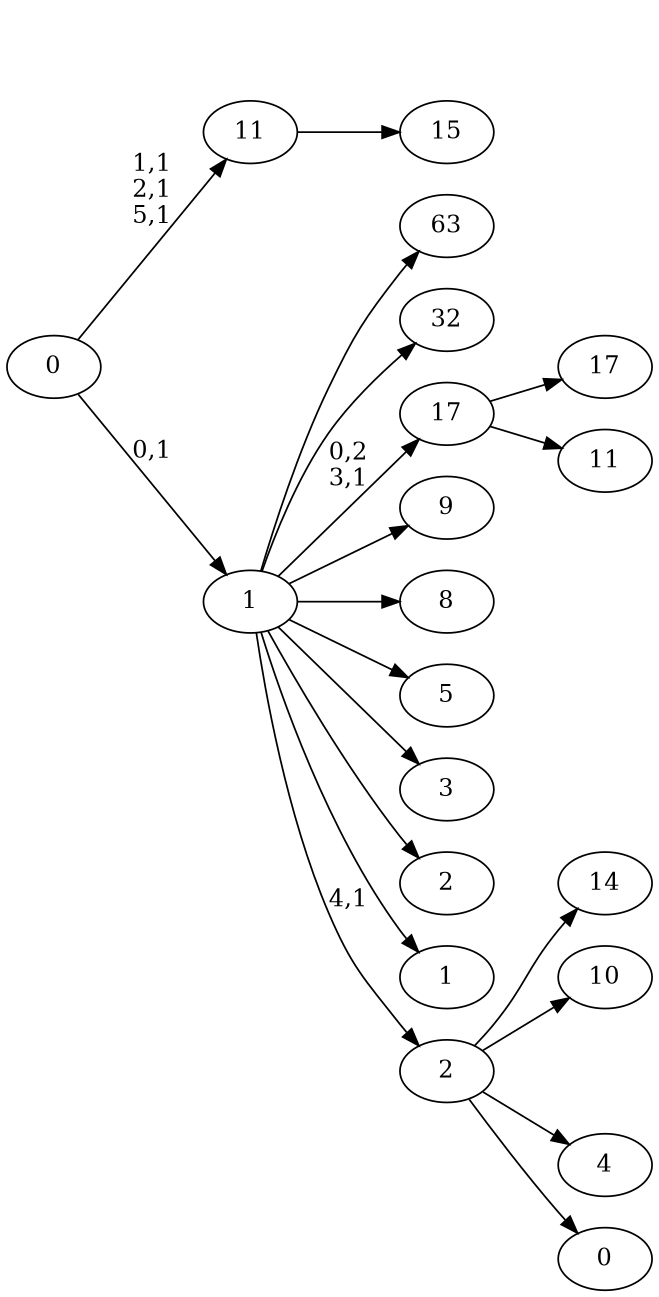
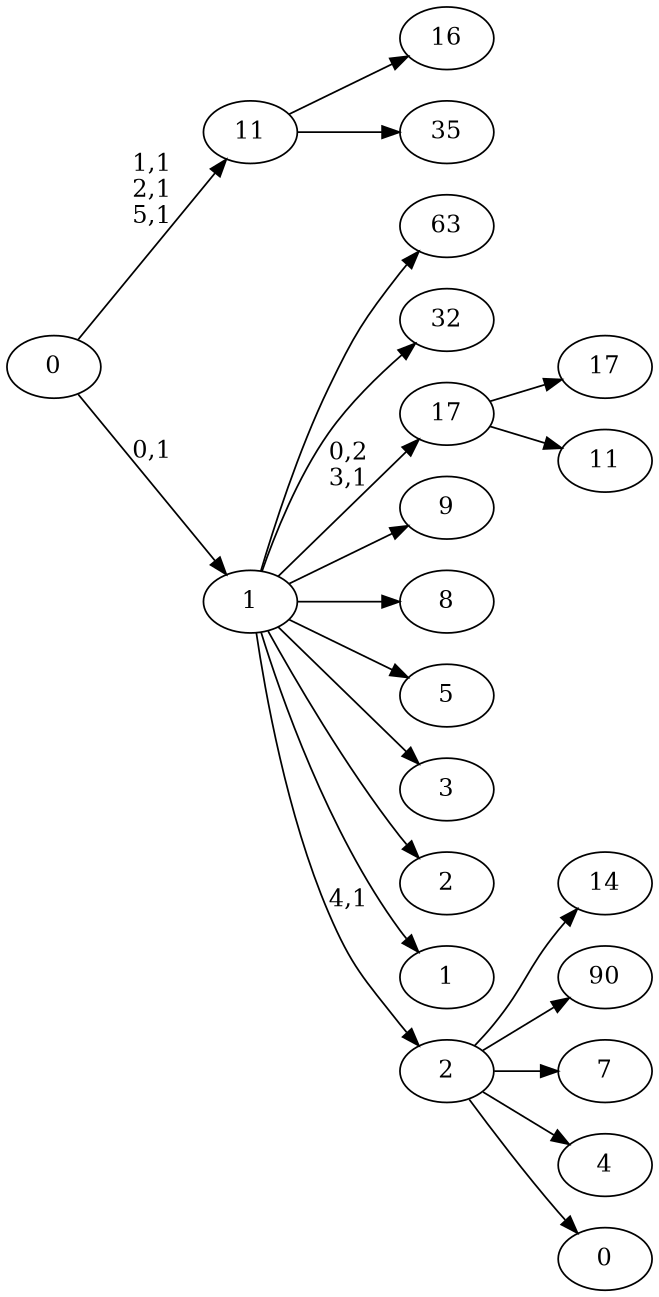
none -> (447, 38)
(447, 132) -> (447, 132)
(605, 977) -> (605, 977)
none -> (605, 1071)
